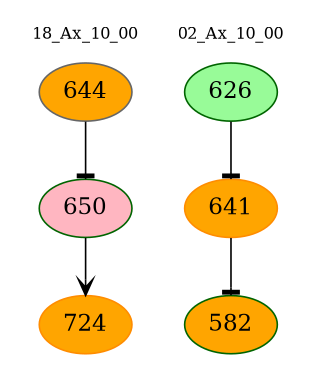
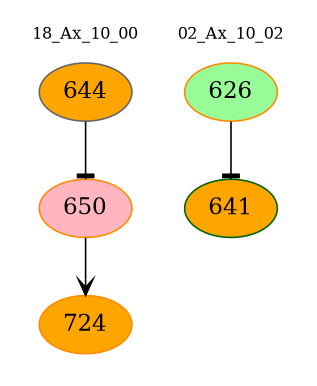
(231, 35) -> (231, 35)
(231, 92) -> (231, 92)
(86, 208) -> (86, 208)
(231, 208) -> (231, 208)
(231, 325) -> none
